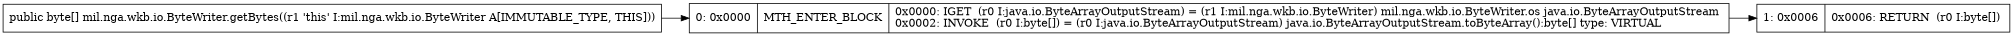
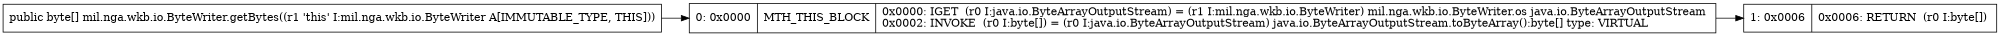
(823, 18) -> (817, 18)
